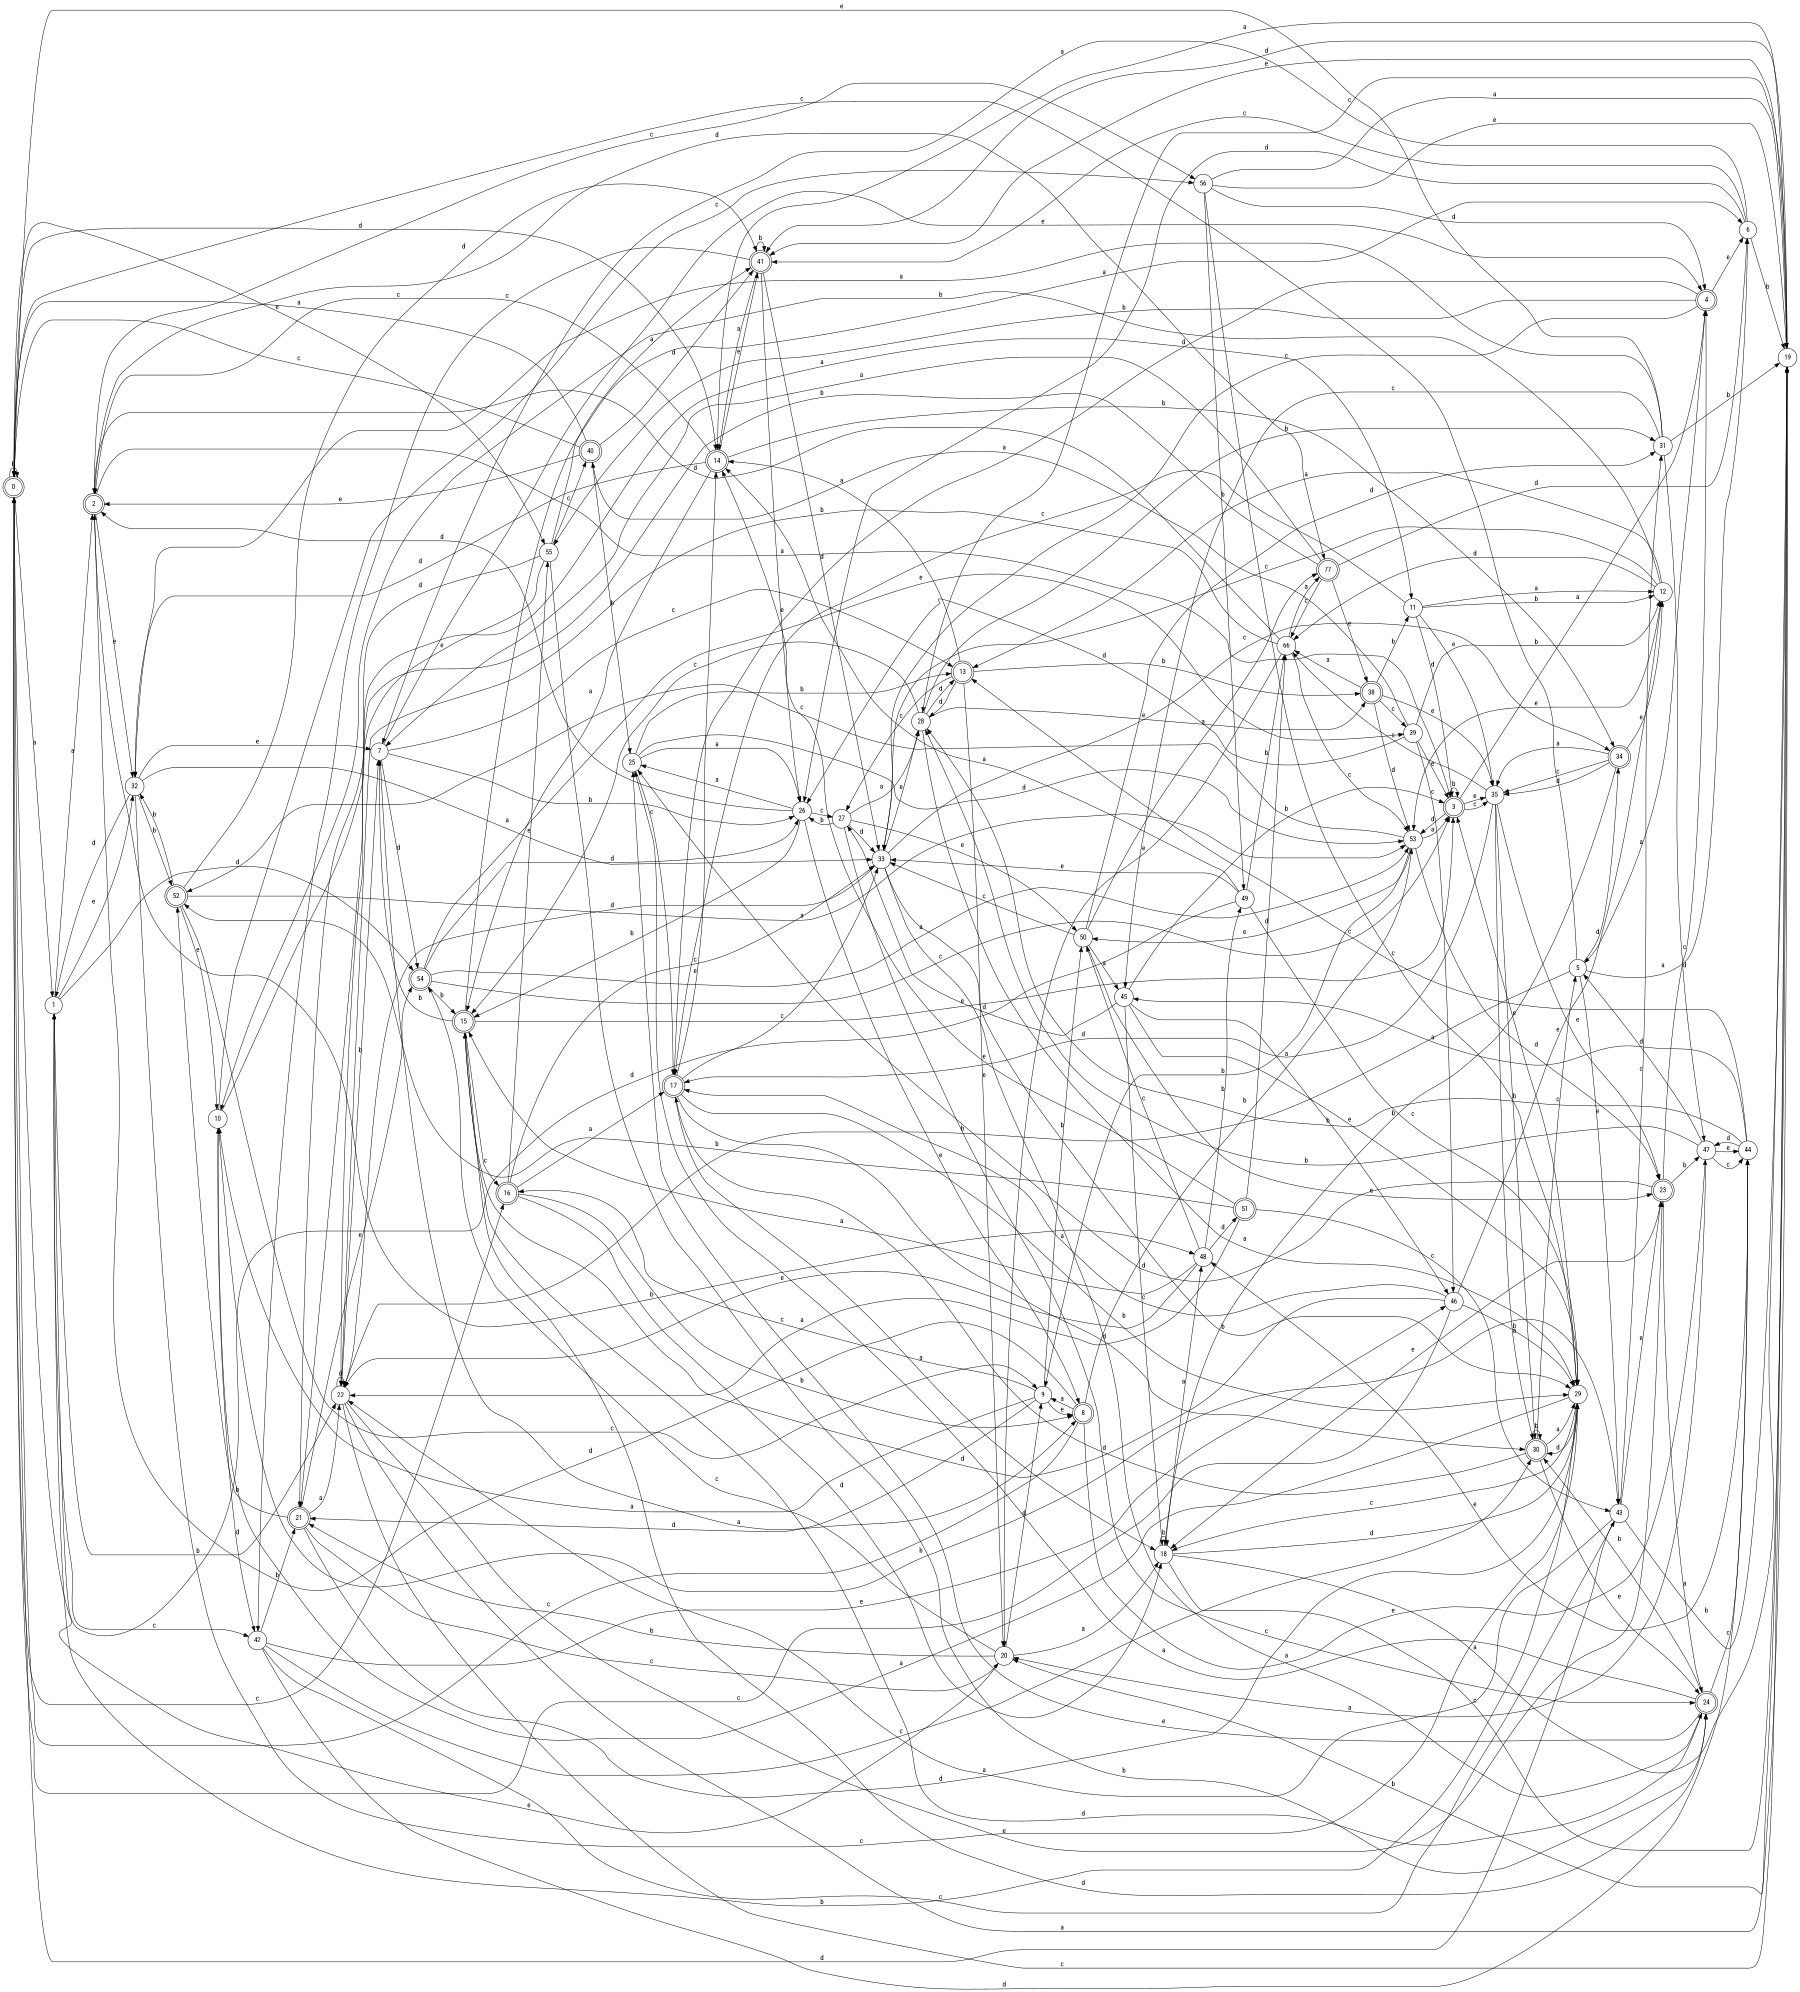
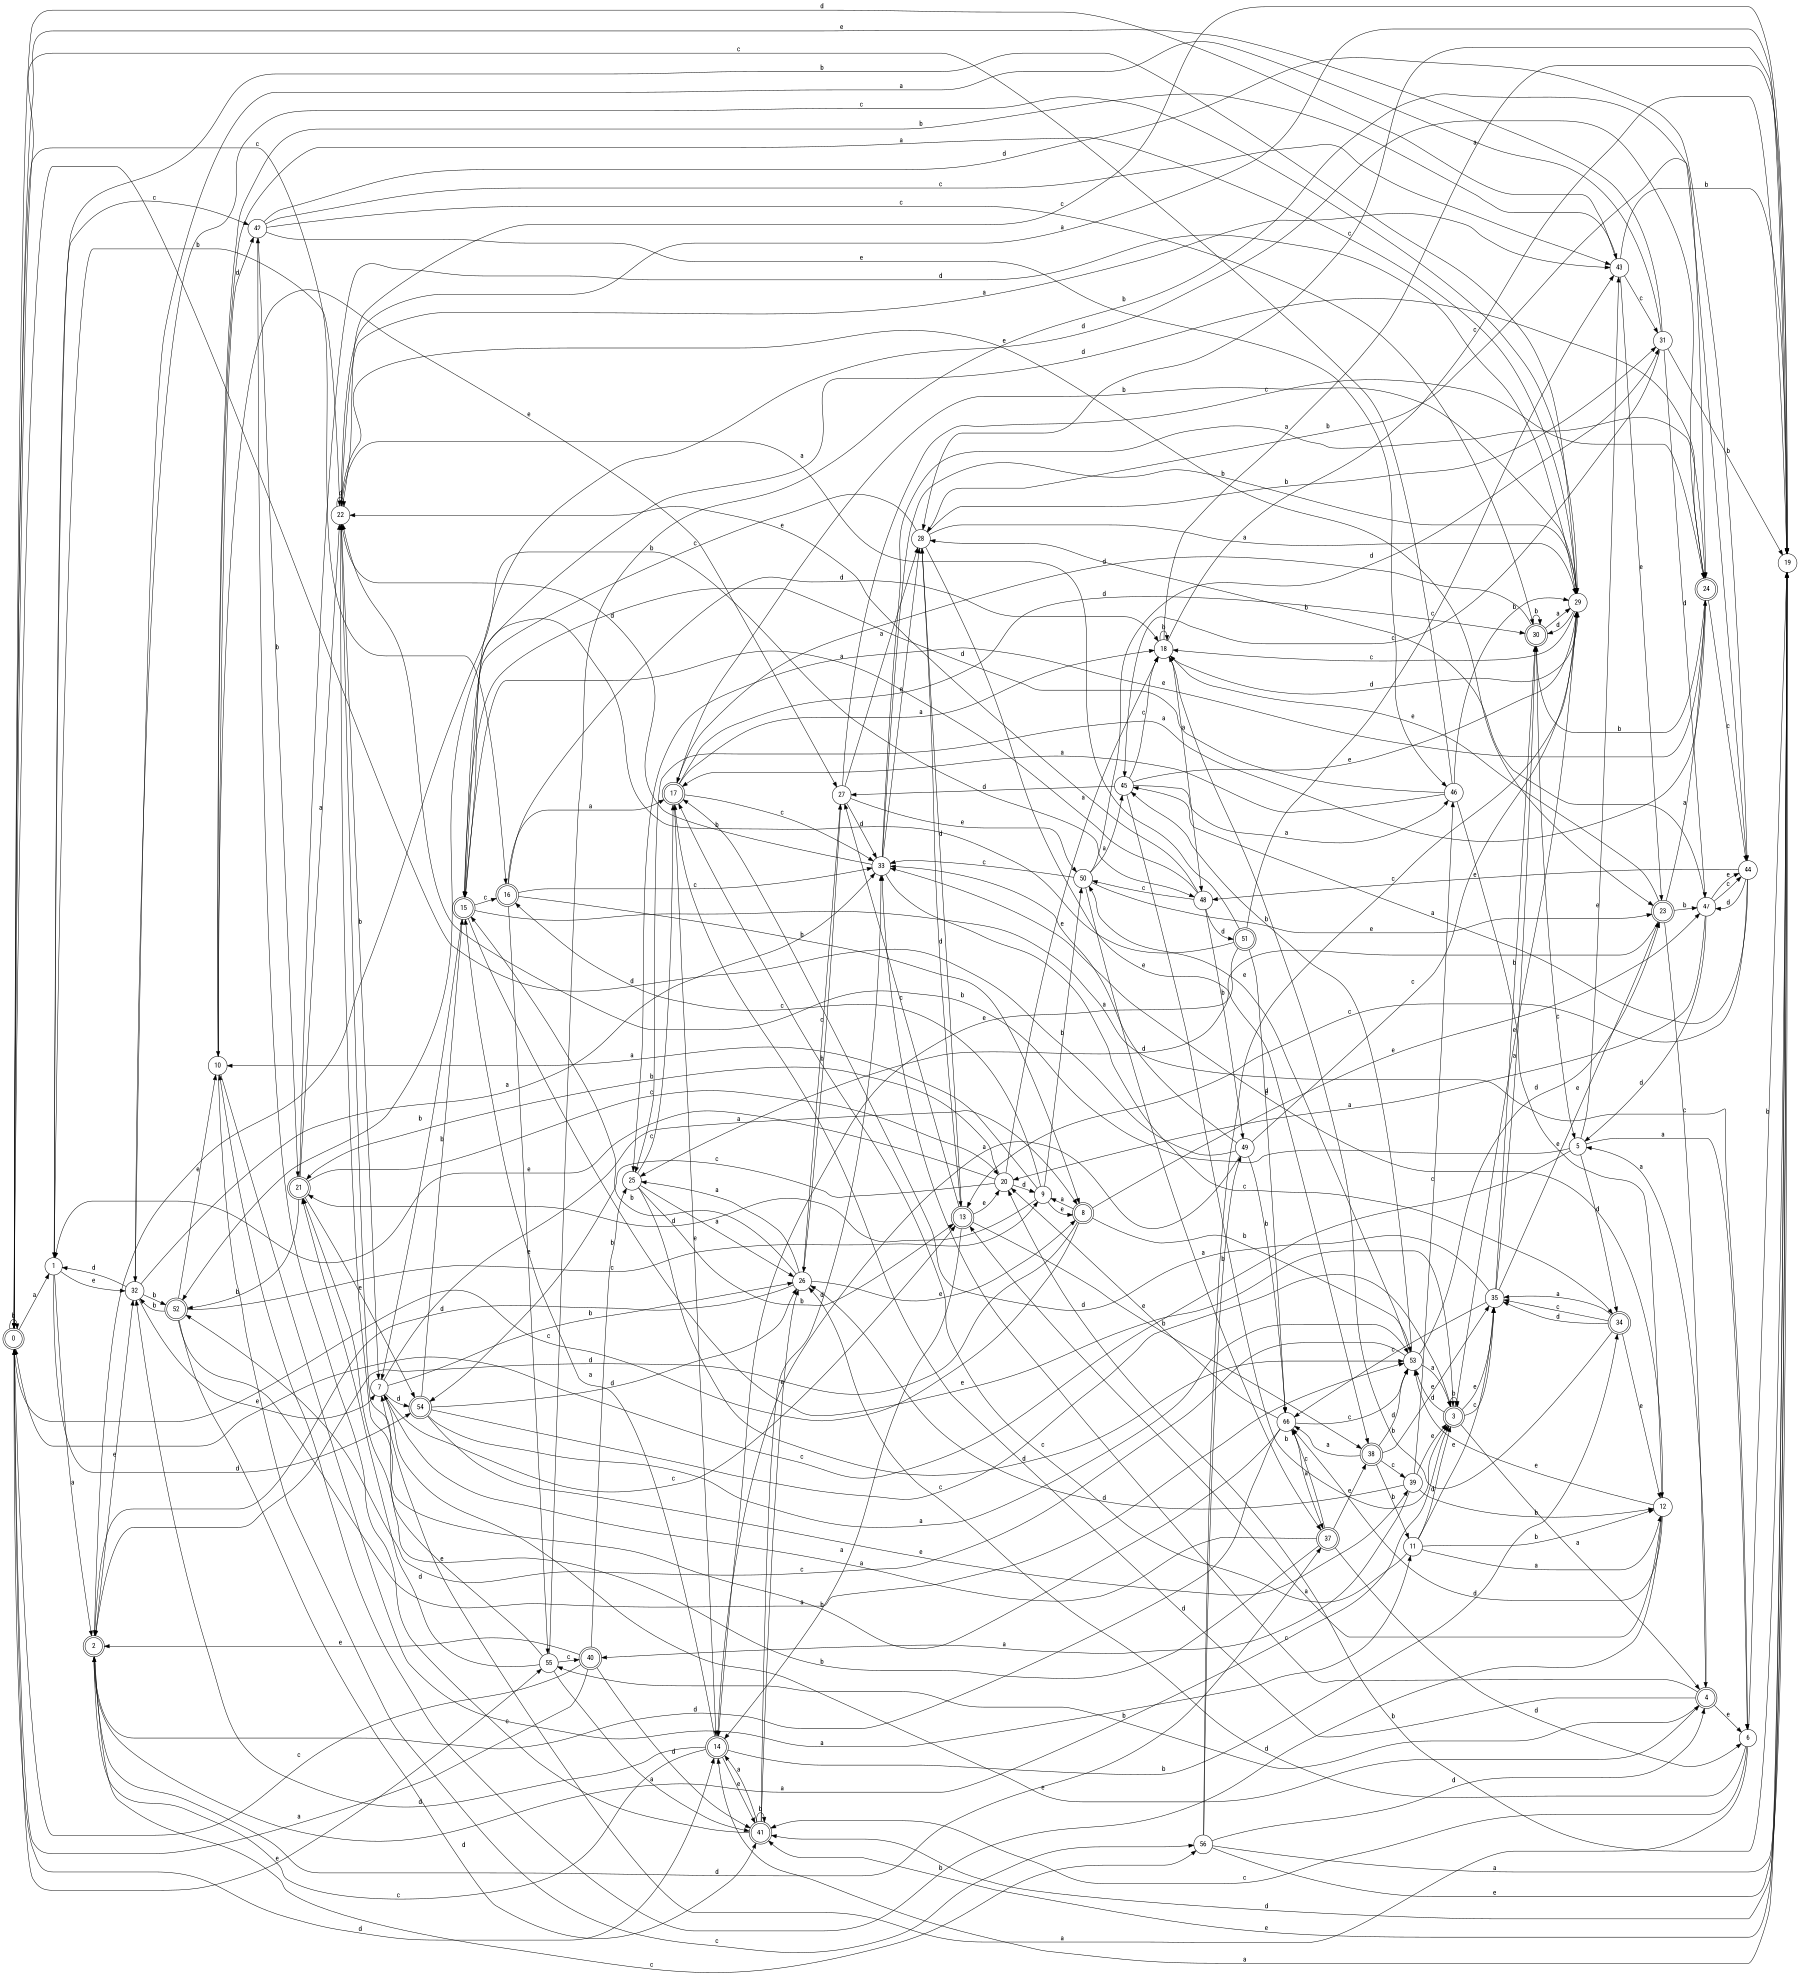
none -> (285, 298)
(1328, 570) -> (1328, 1539)
(1176, 1075) -> (1363, 1026)
(1600, 1588) -> none
(1032, 1784) -> (907, 307)
